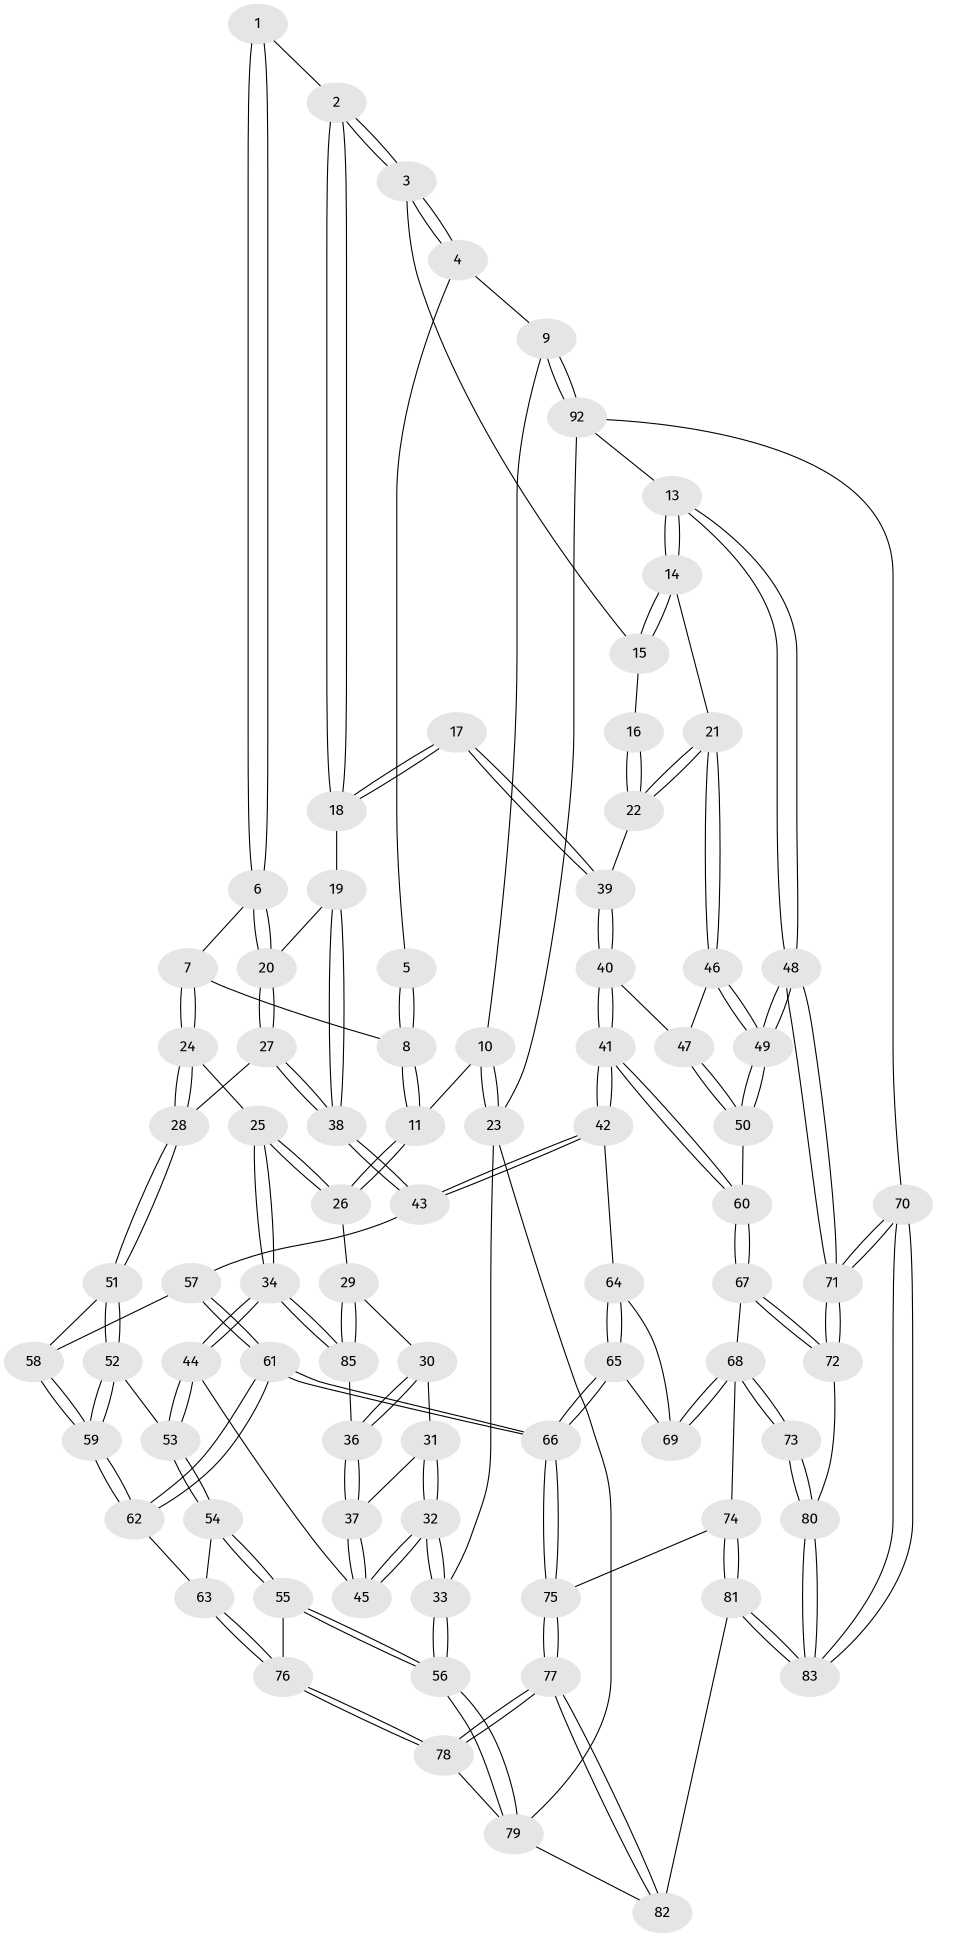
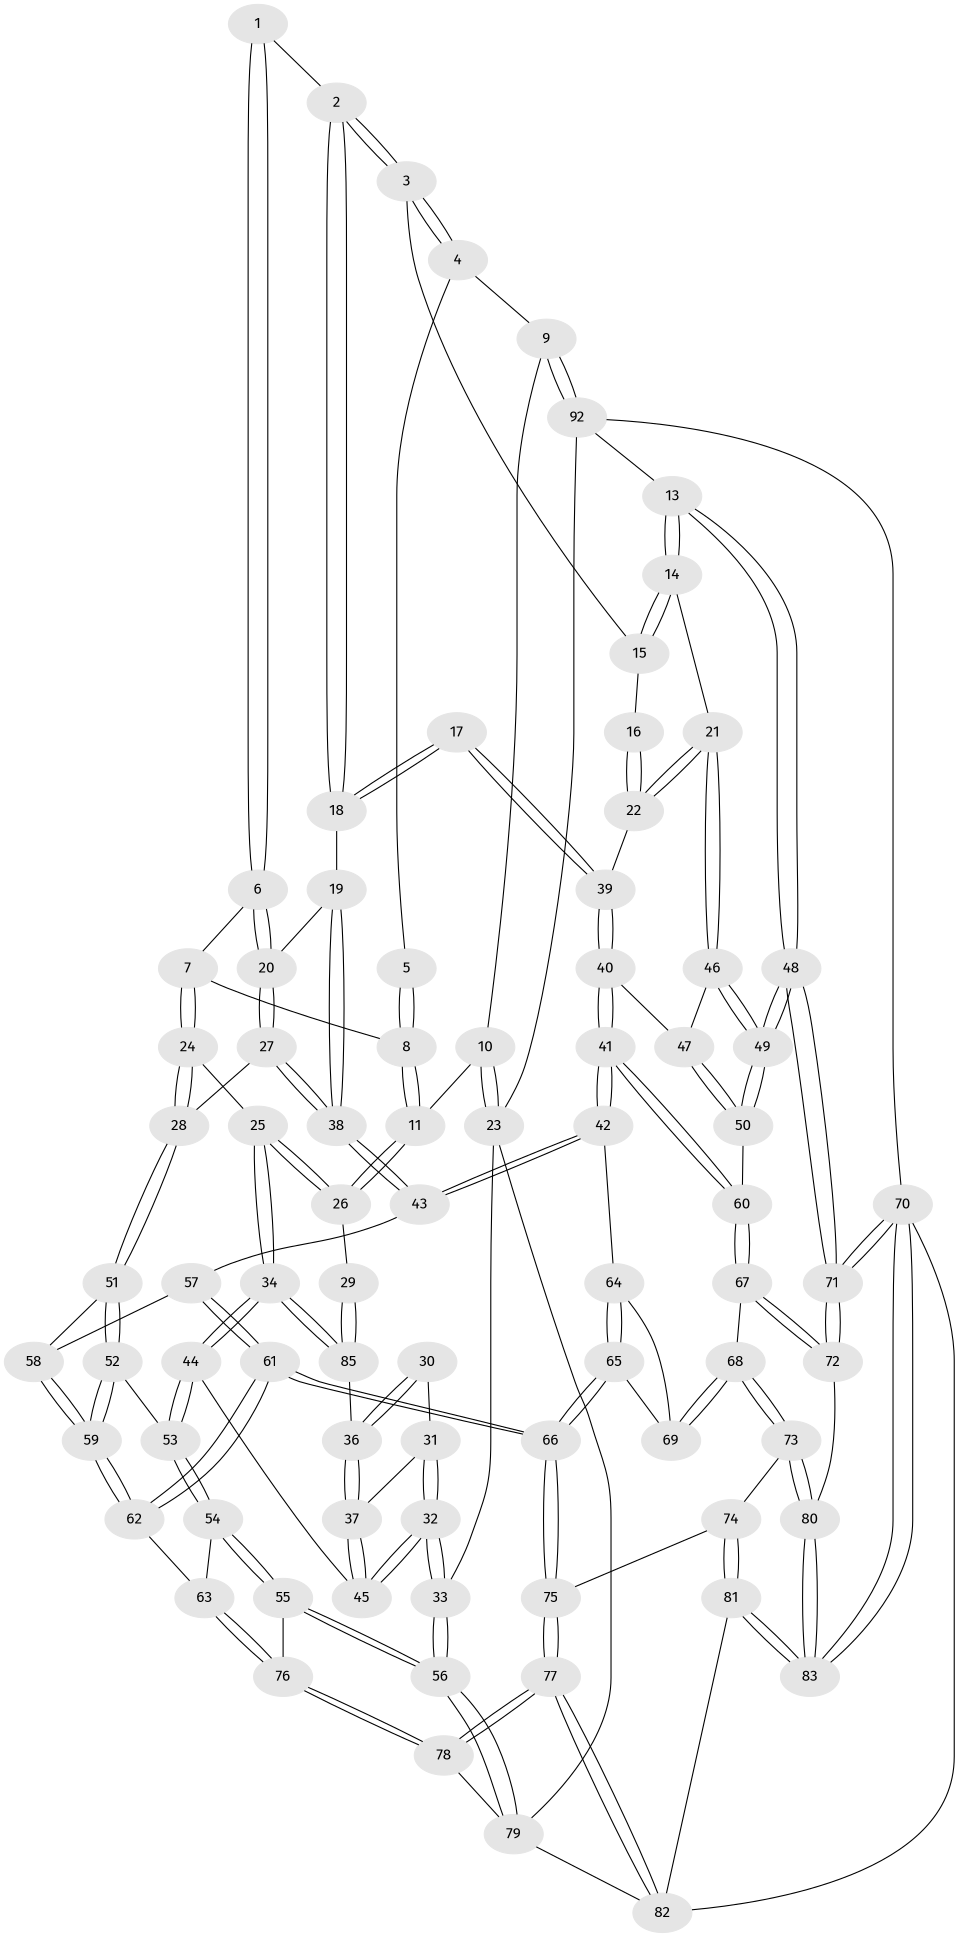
(388, 1322) -> none
(733, 1441) -> (761, 1480)
none -> (954, 1651)
